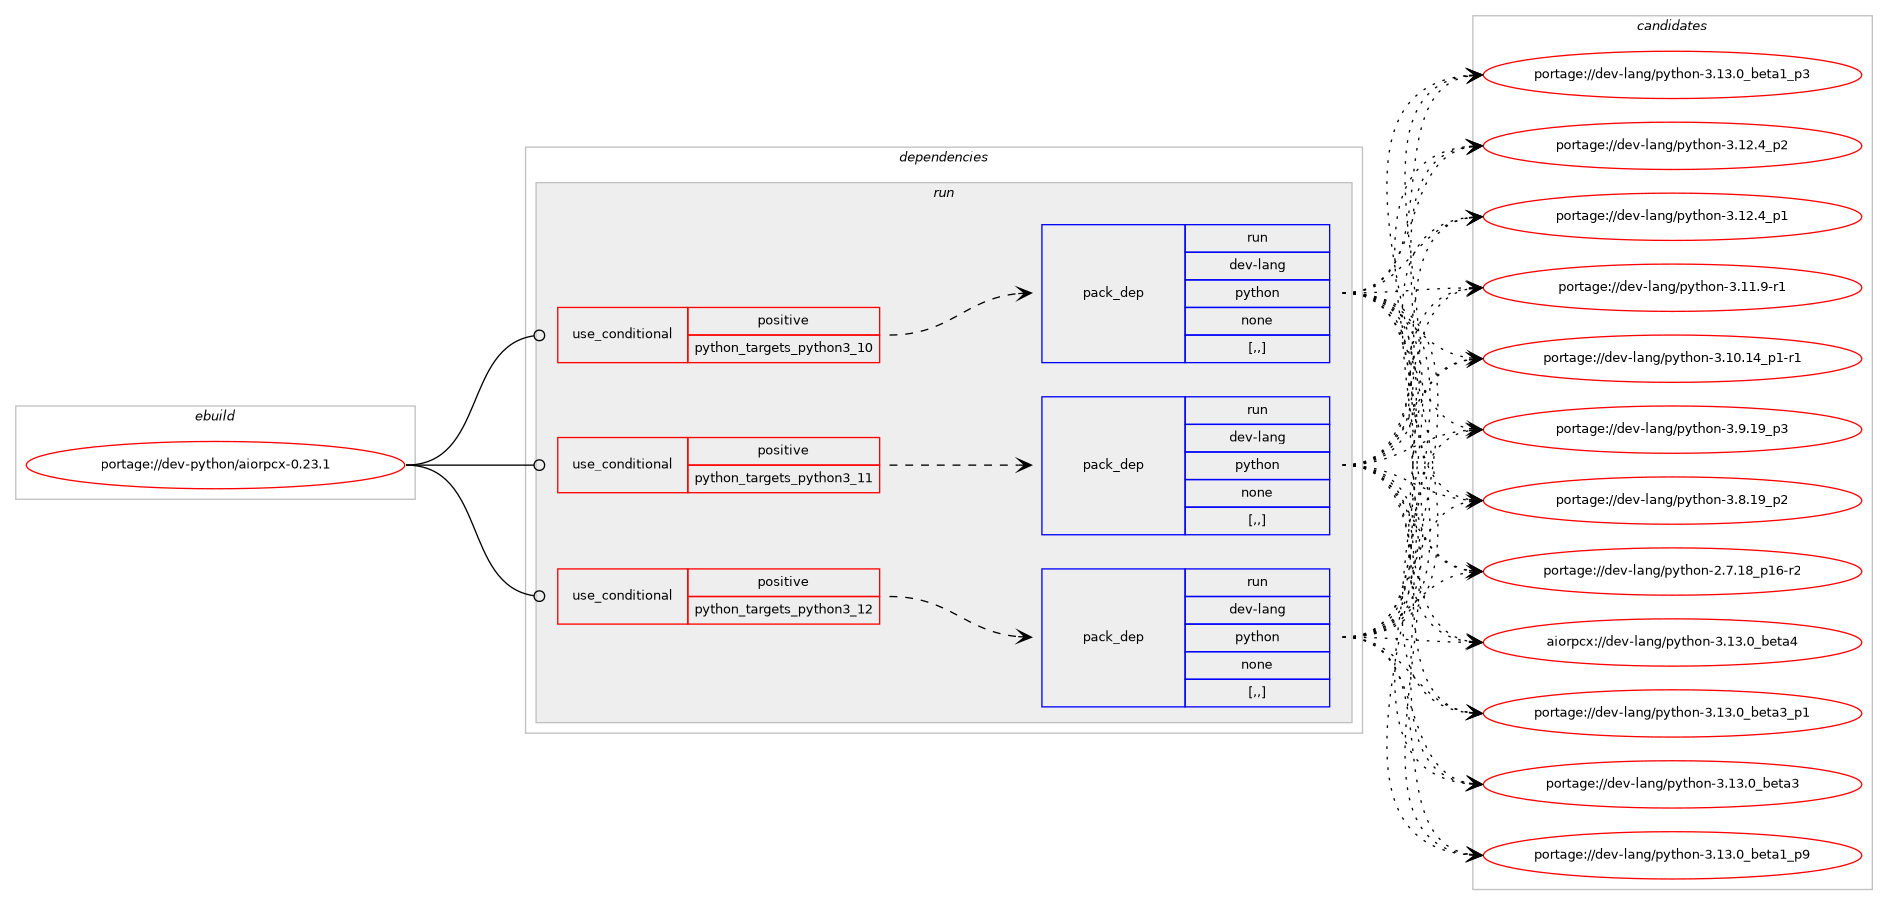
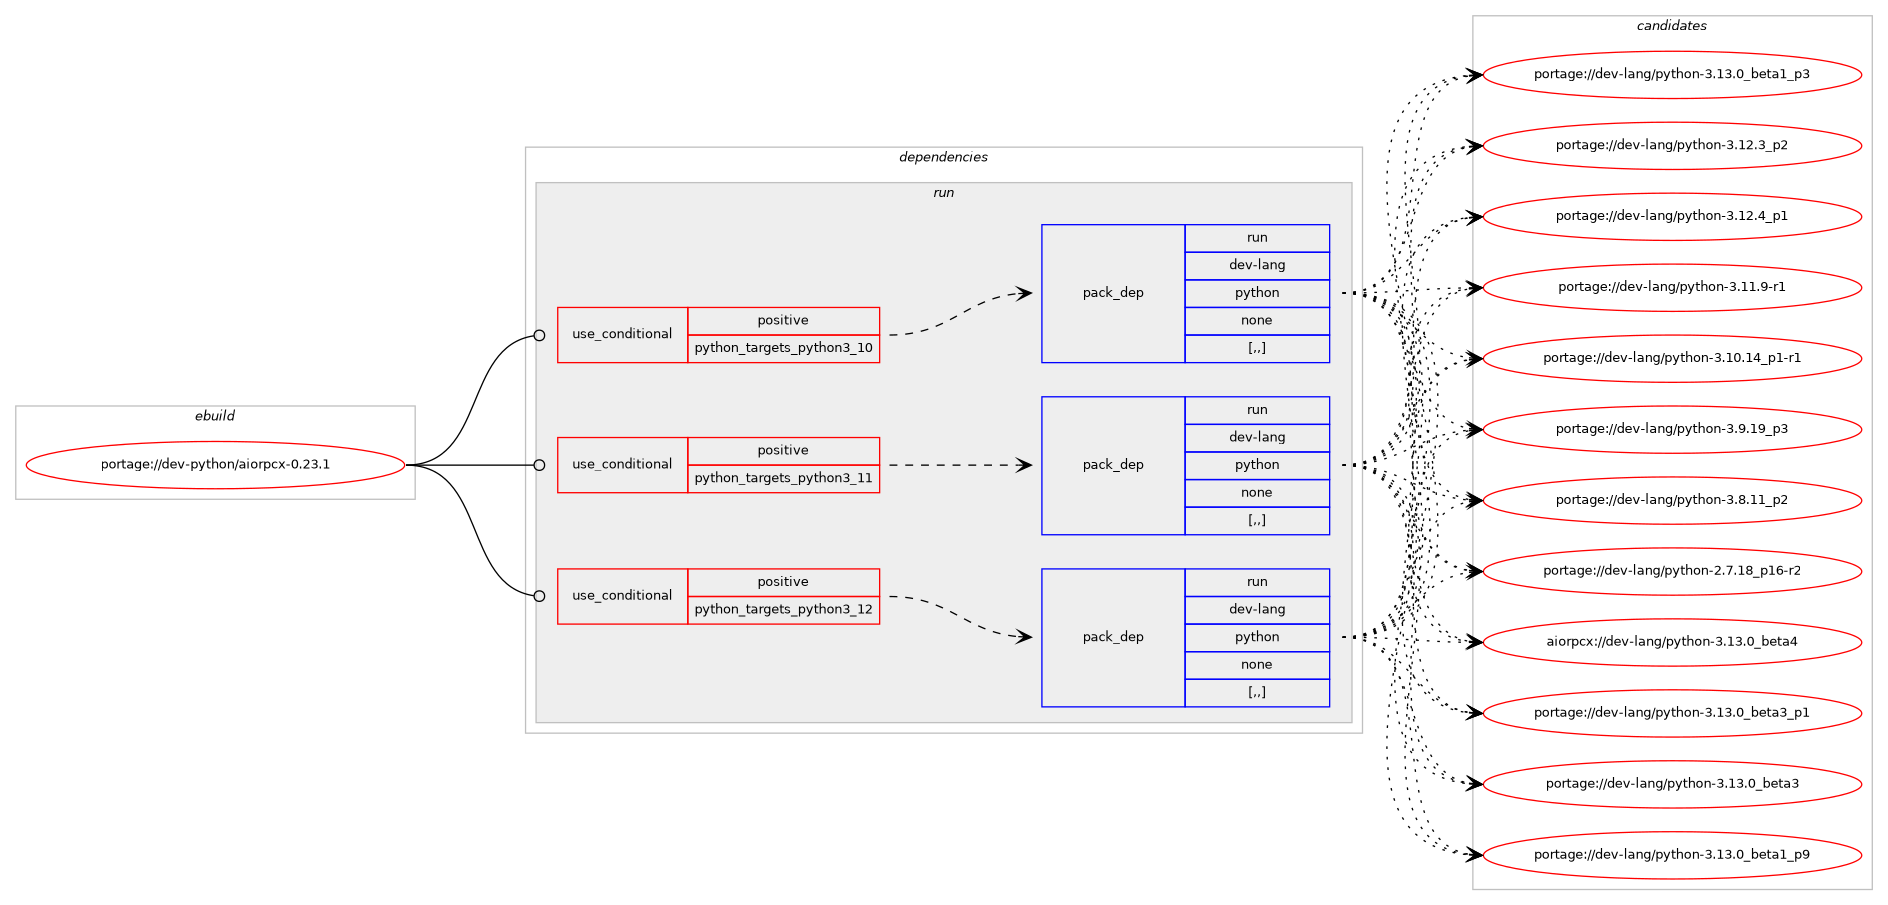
(1673, 146) -> (1673, 146)
(1673, 501) -> (1673, 501)
